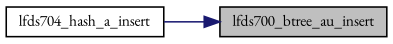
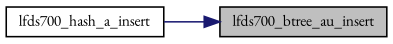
(85, 22) -> (85, 22)
